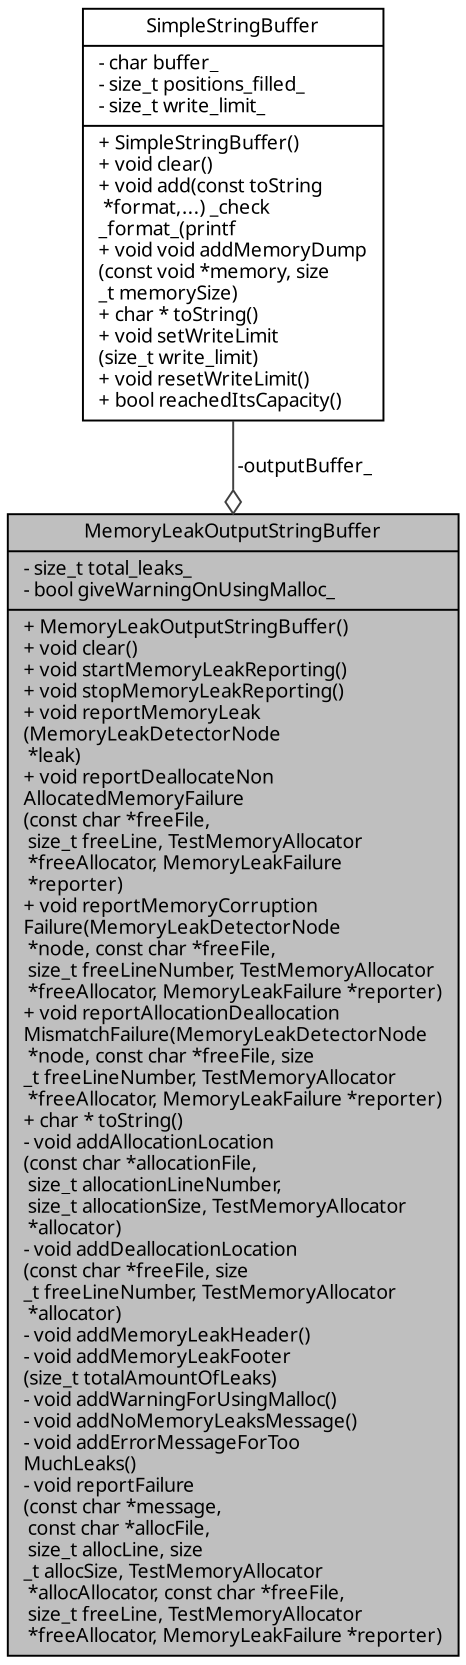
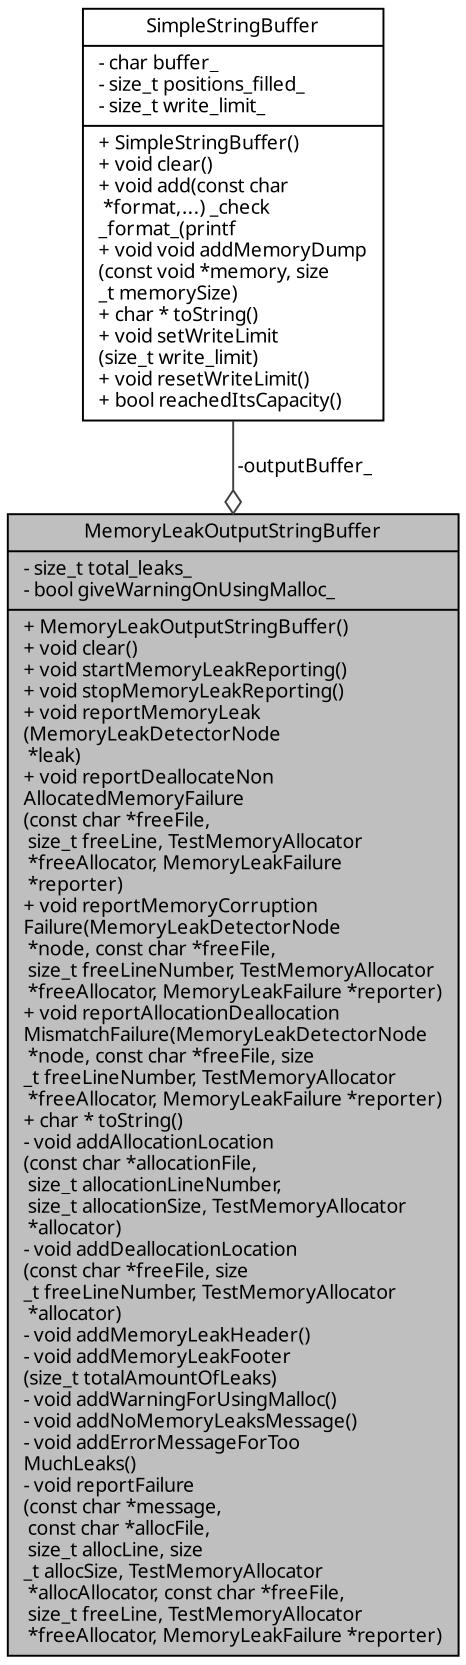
(211, 186) -> (194, 186)
